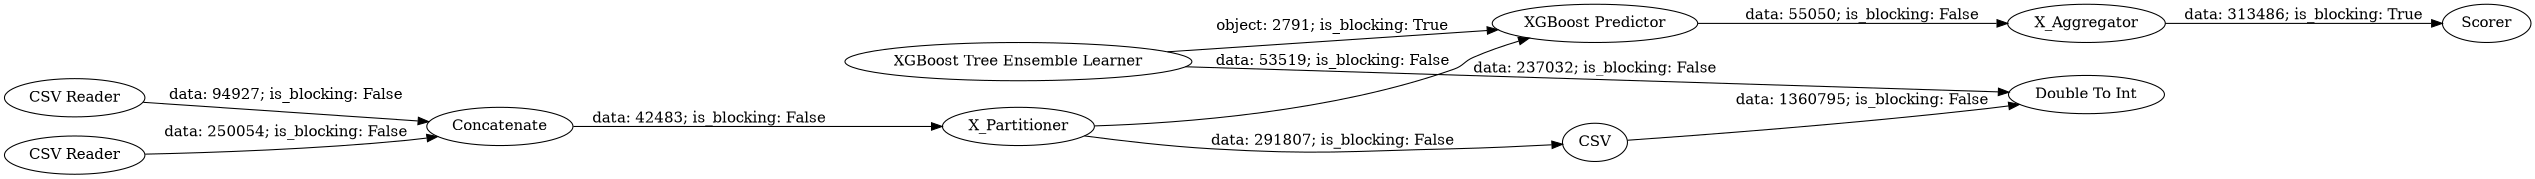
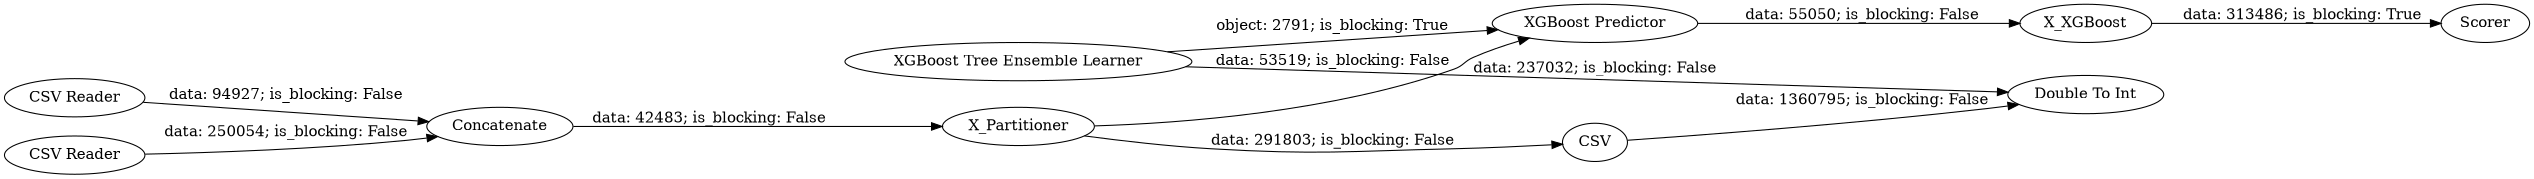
(2086, 23) -> (2086, 23)
(1332, 141) -> (1332, 141)
